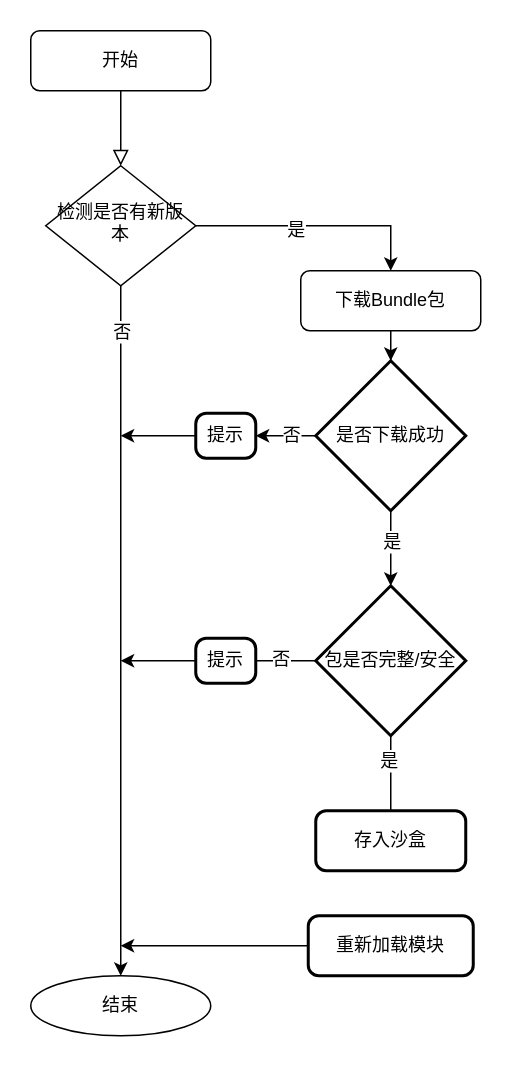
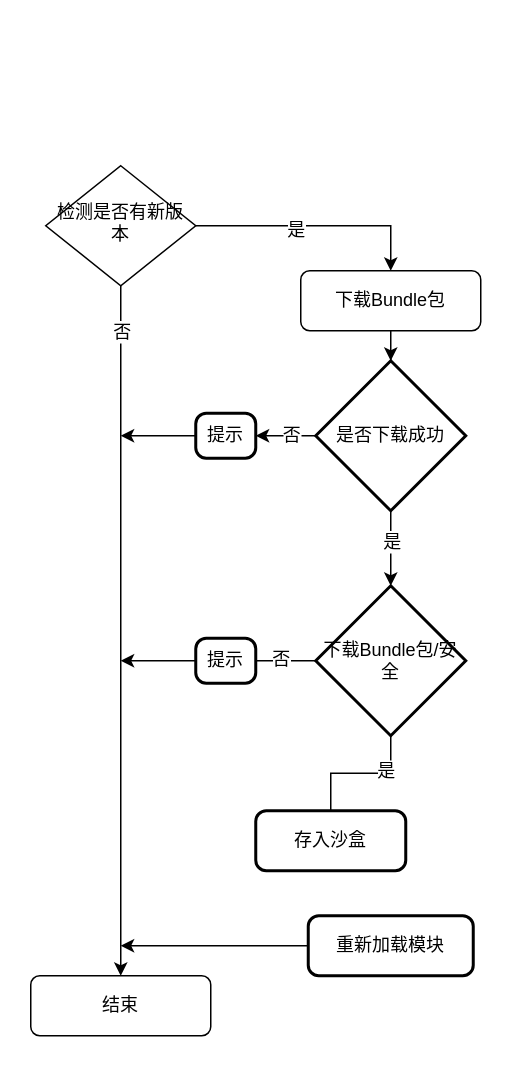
(121, 61) -> none
(121, 120) -> none
(391, 661) -> (391, 661)
(391, 841) -> (331, 841)
(121, 1006) -> (121, 1006)
